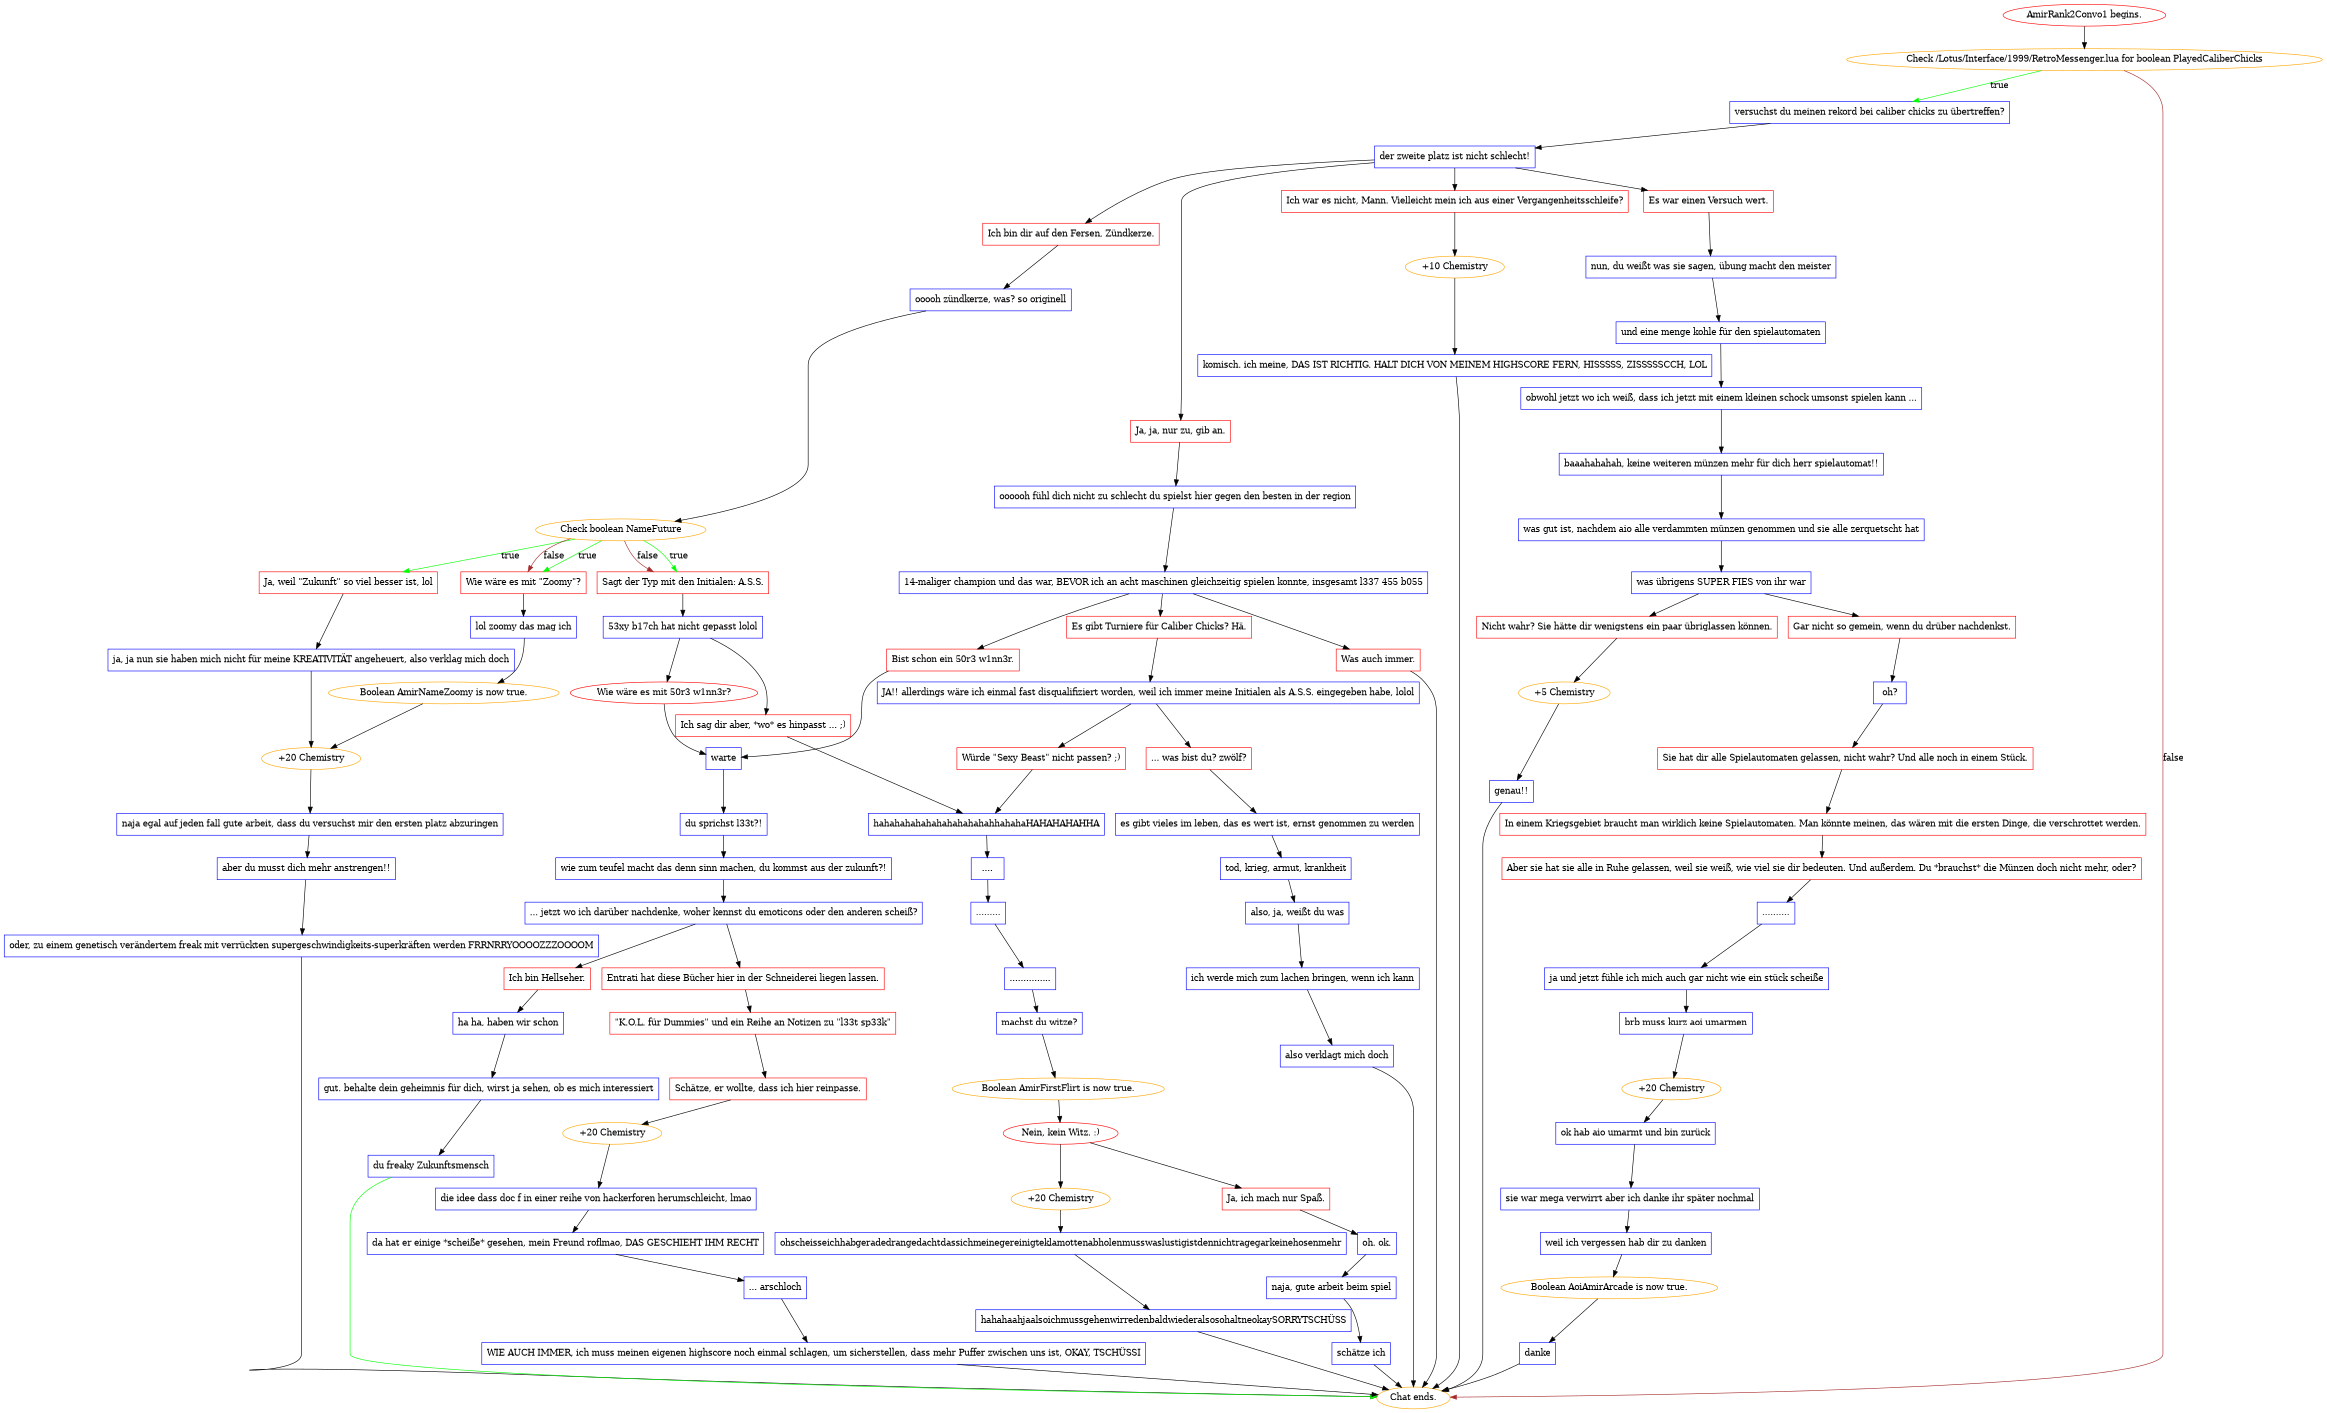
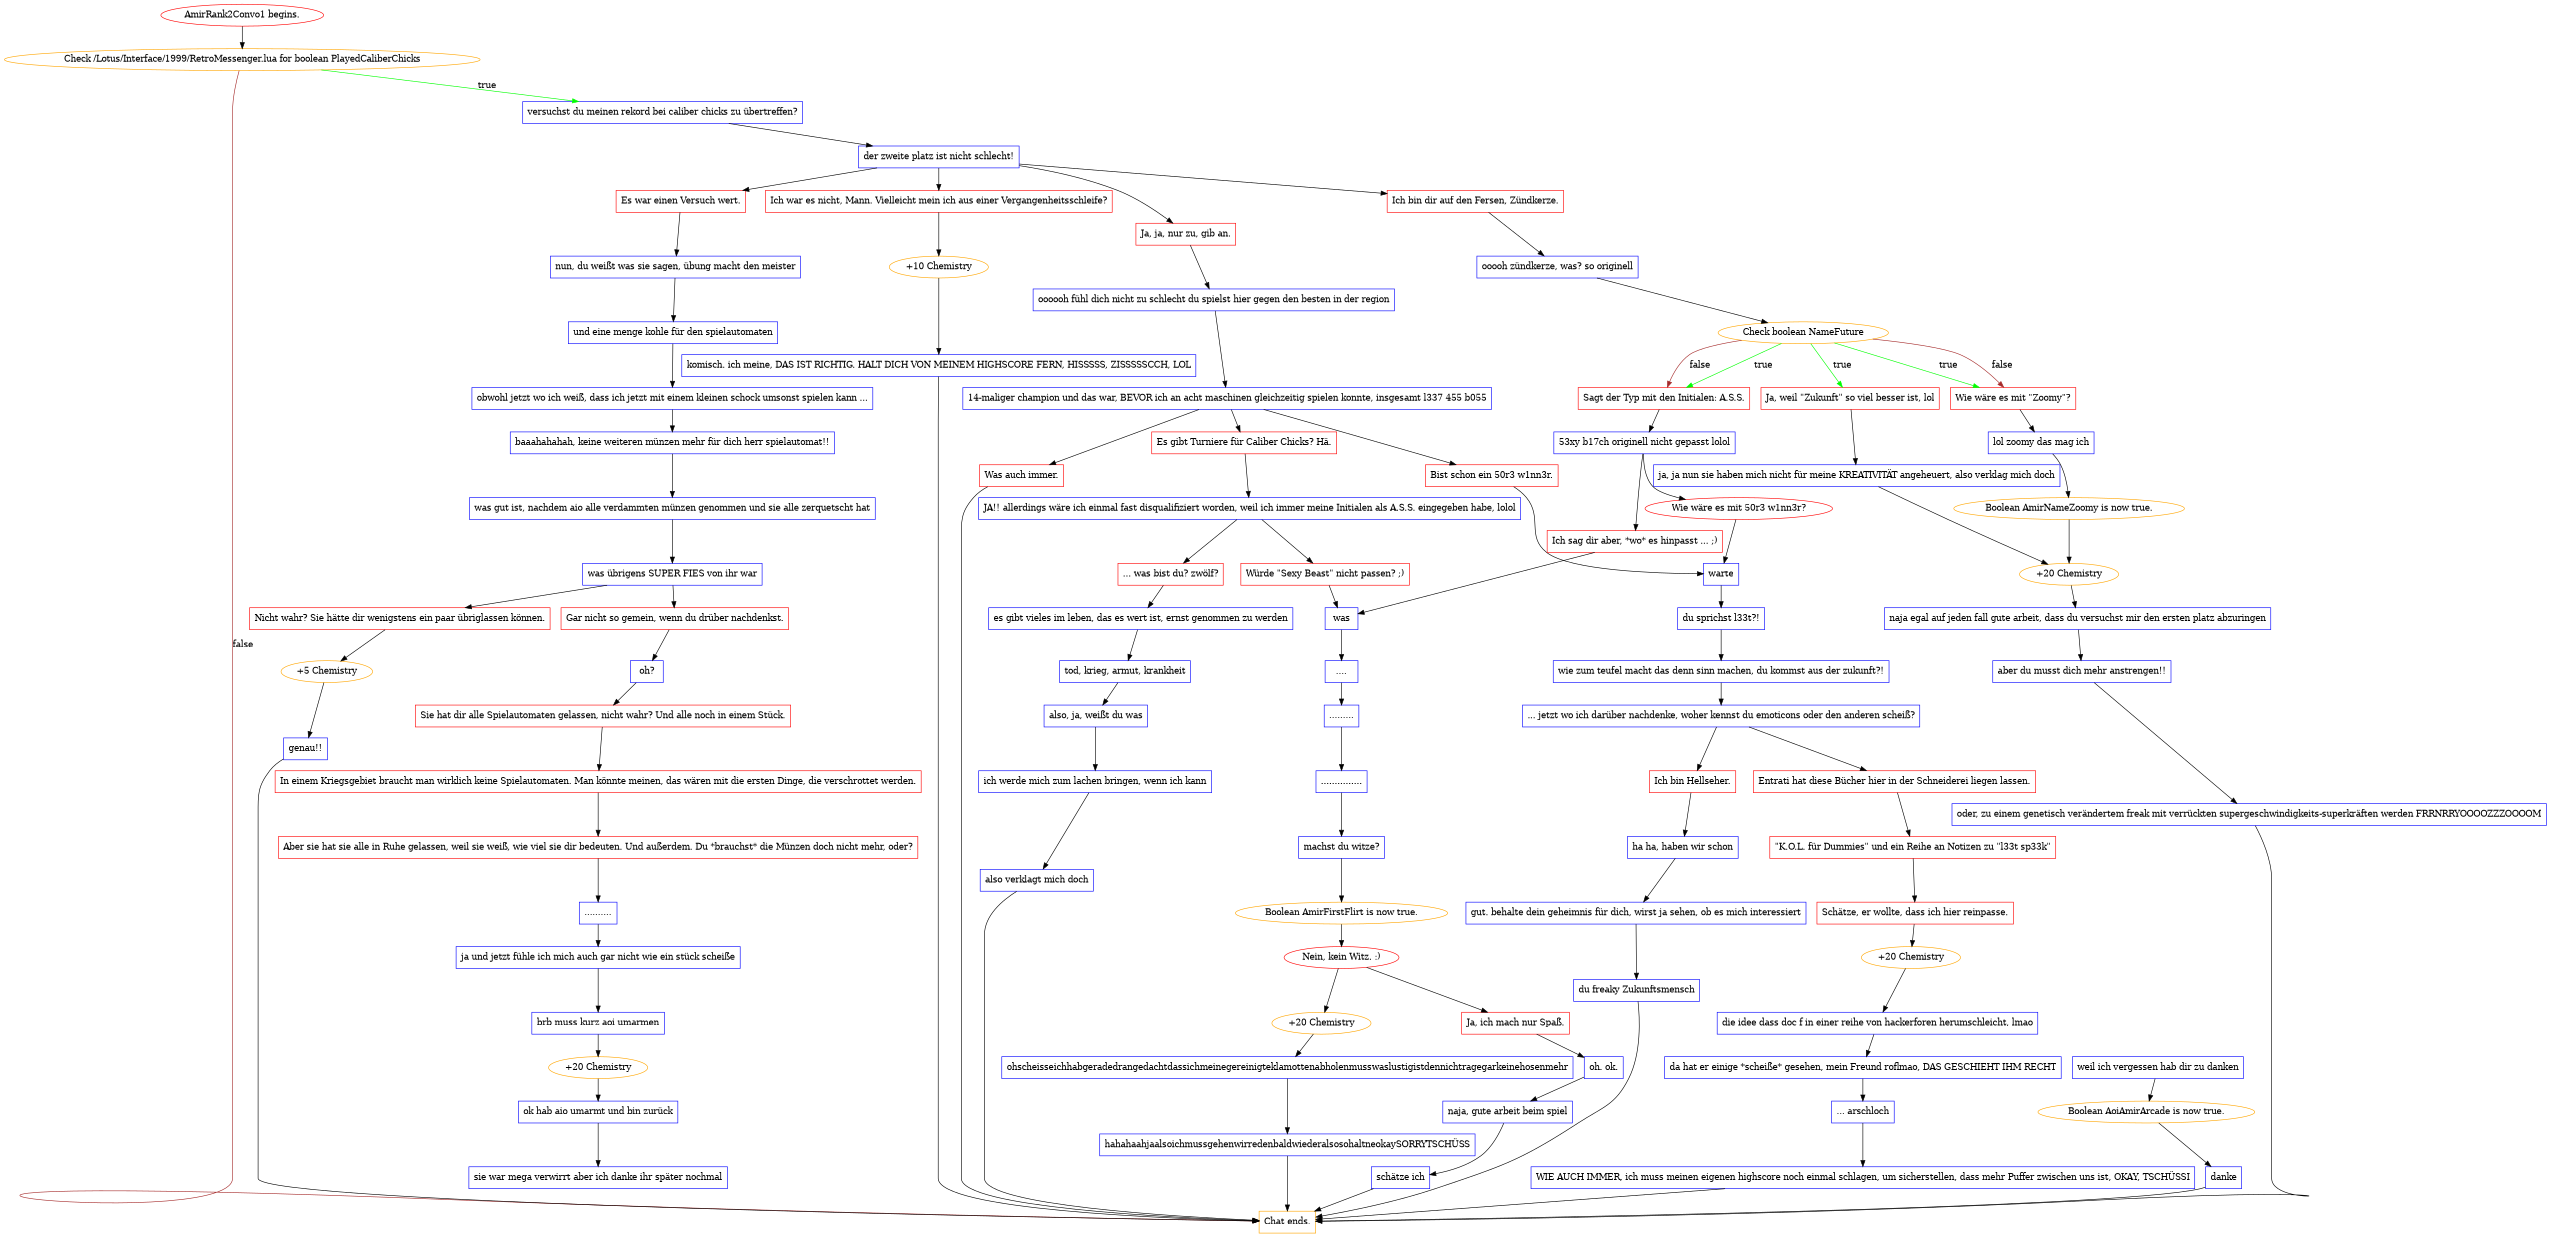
(683, 627) -> (1645, 443)
(986, 824) -> (1342, 619)
(1628, 1218) -> none
(761, 1383) -> (1523, 1155)
(1413, 1398) -> (1287, 1222)
